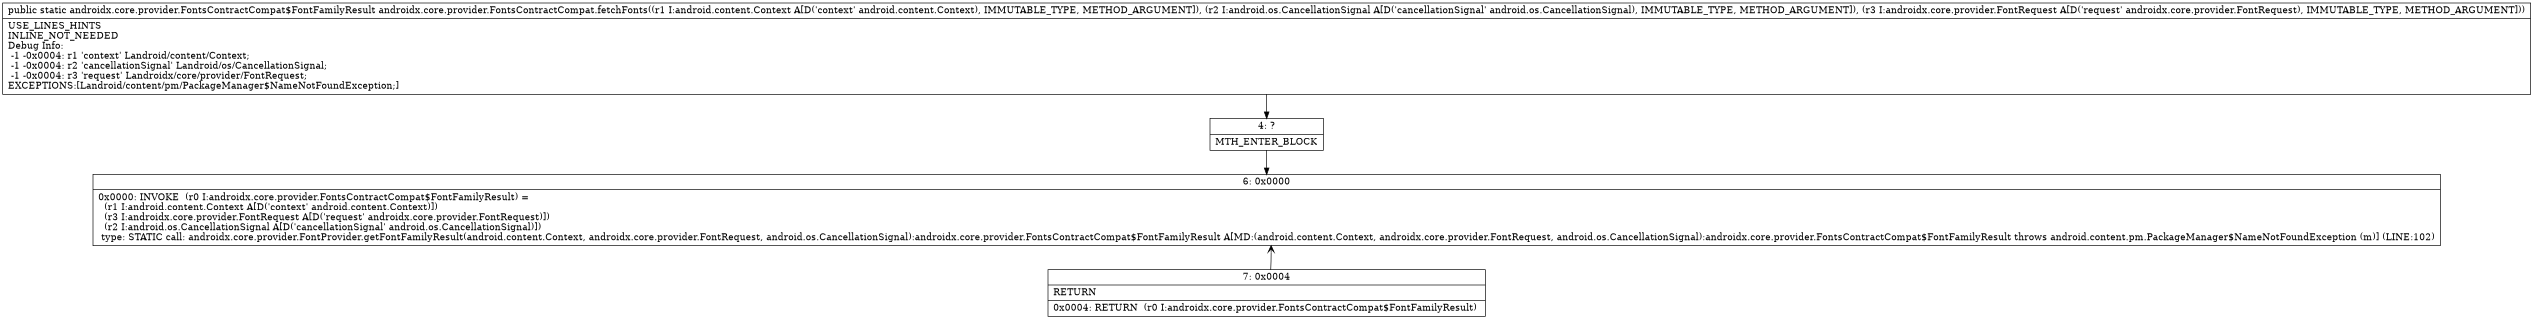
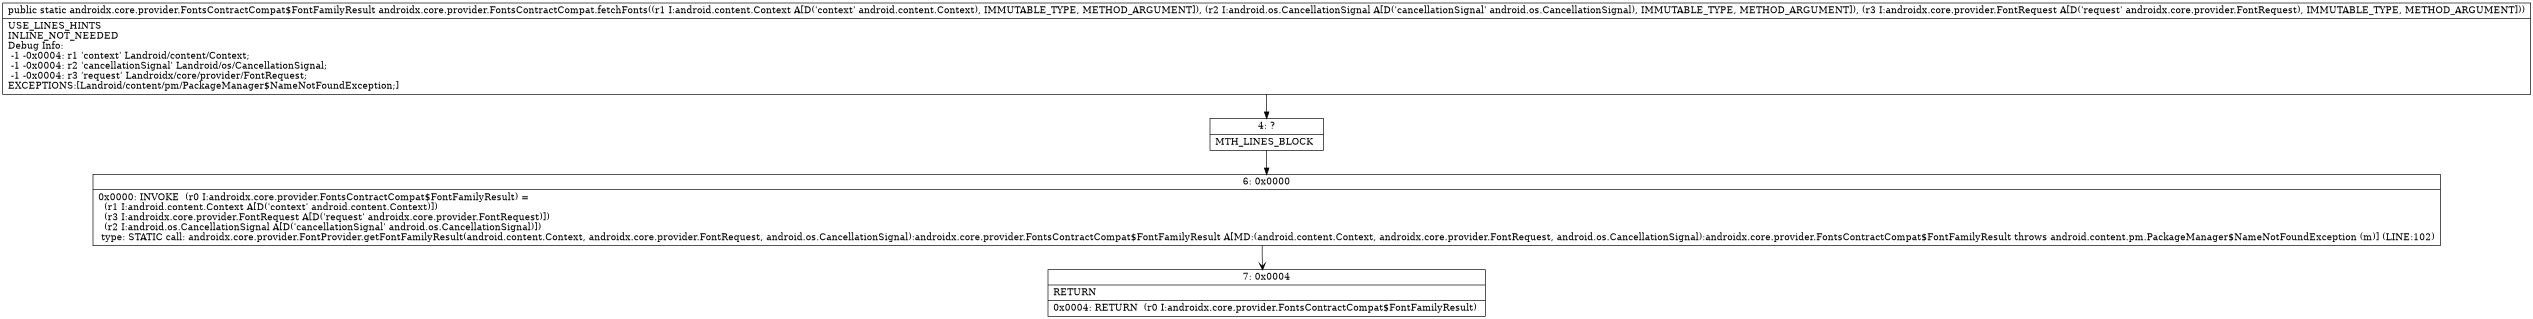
(1267, 142) -> (1265, 142)
(1271, 261) -> (1262, 254)
